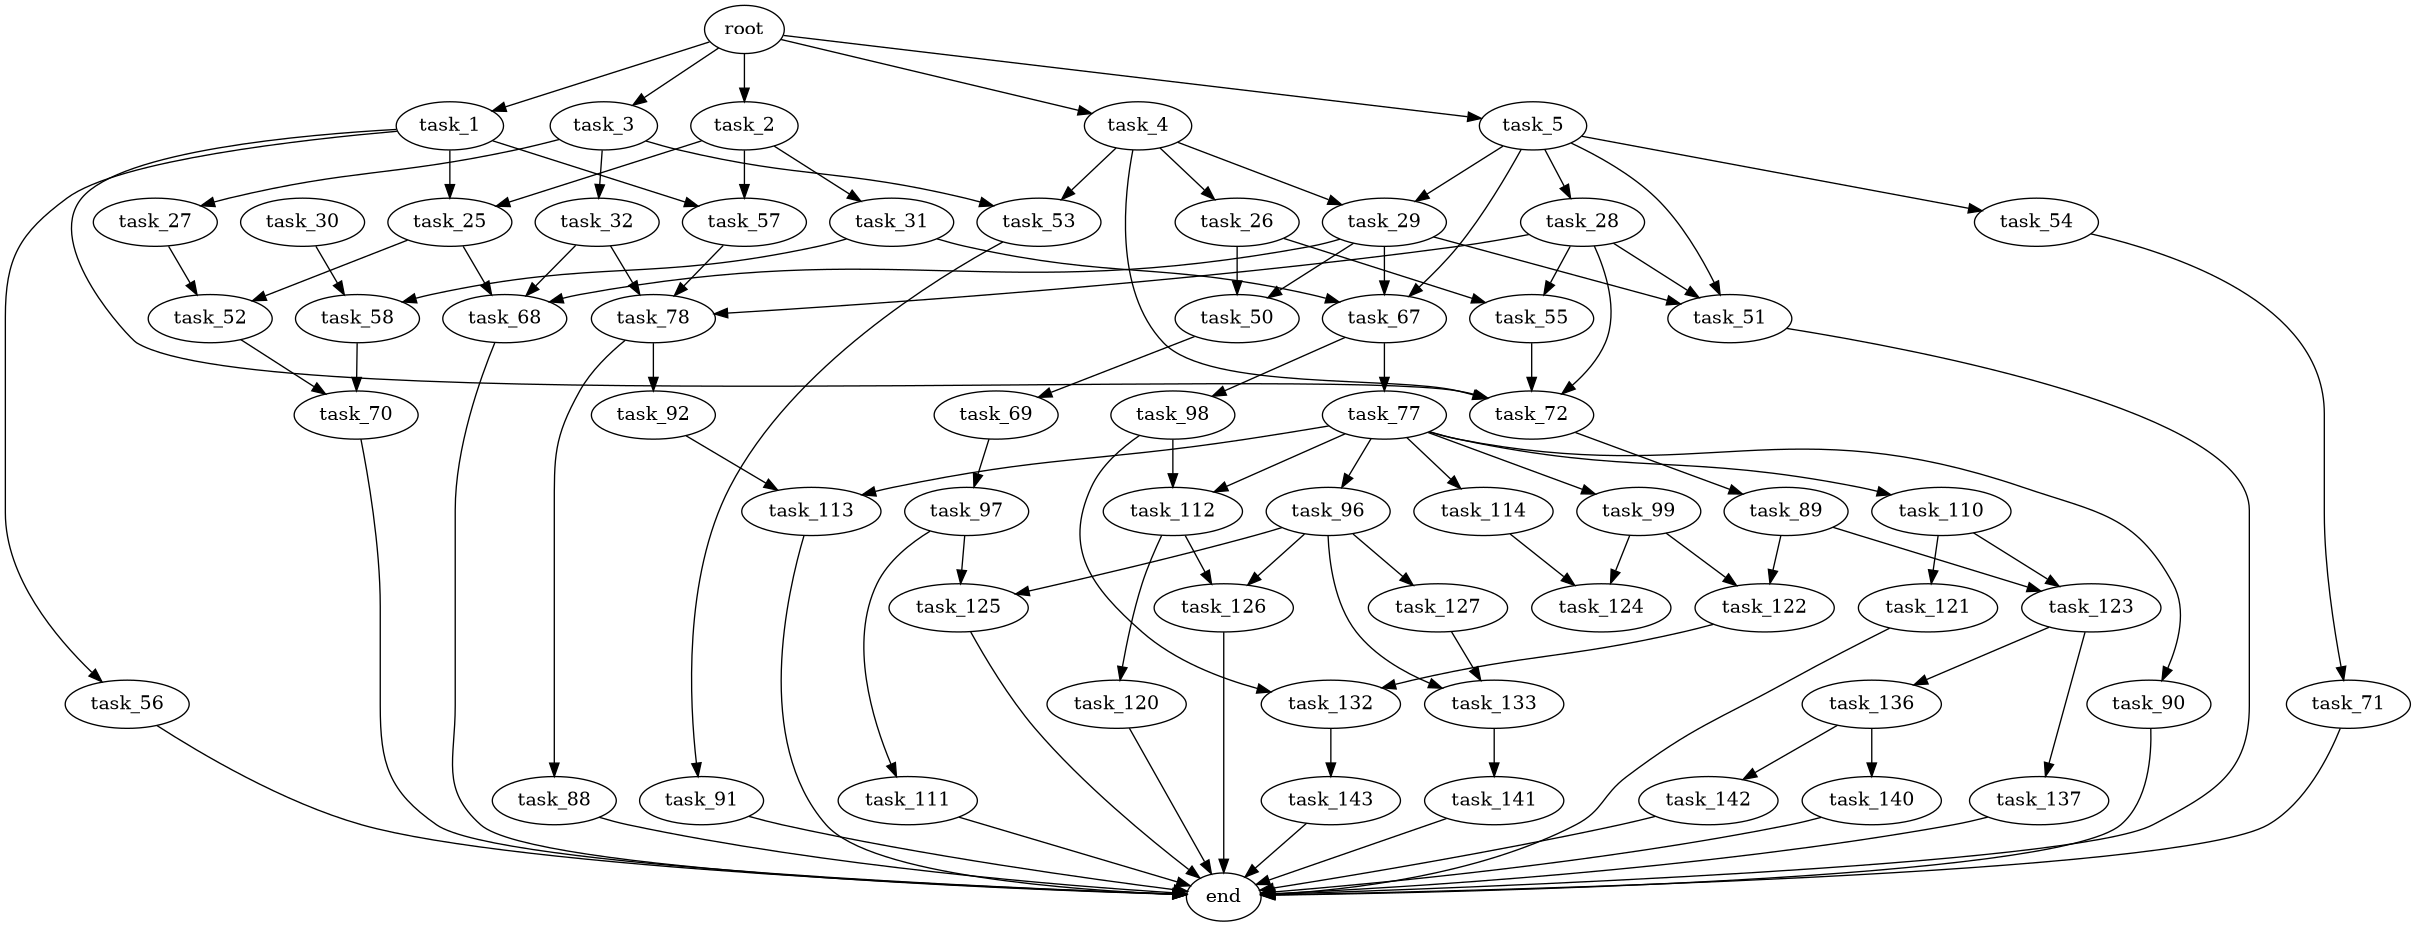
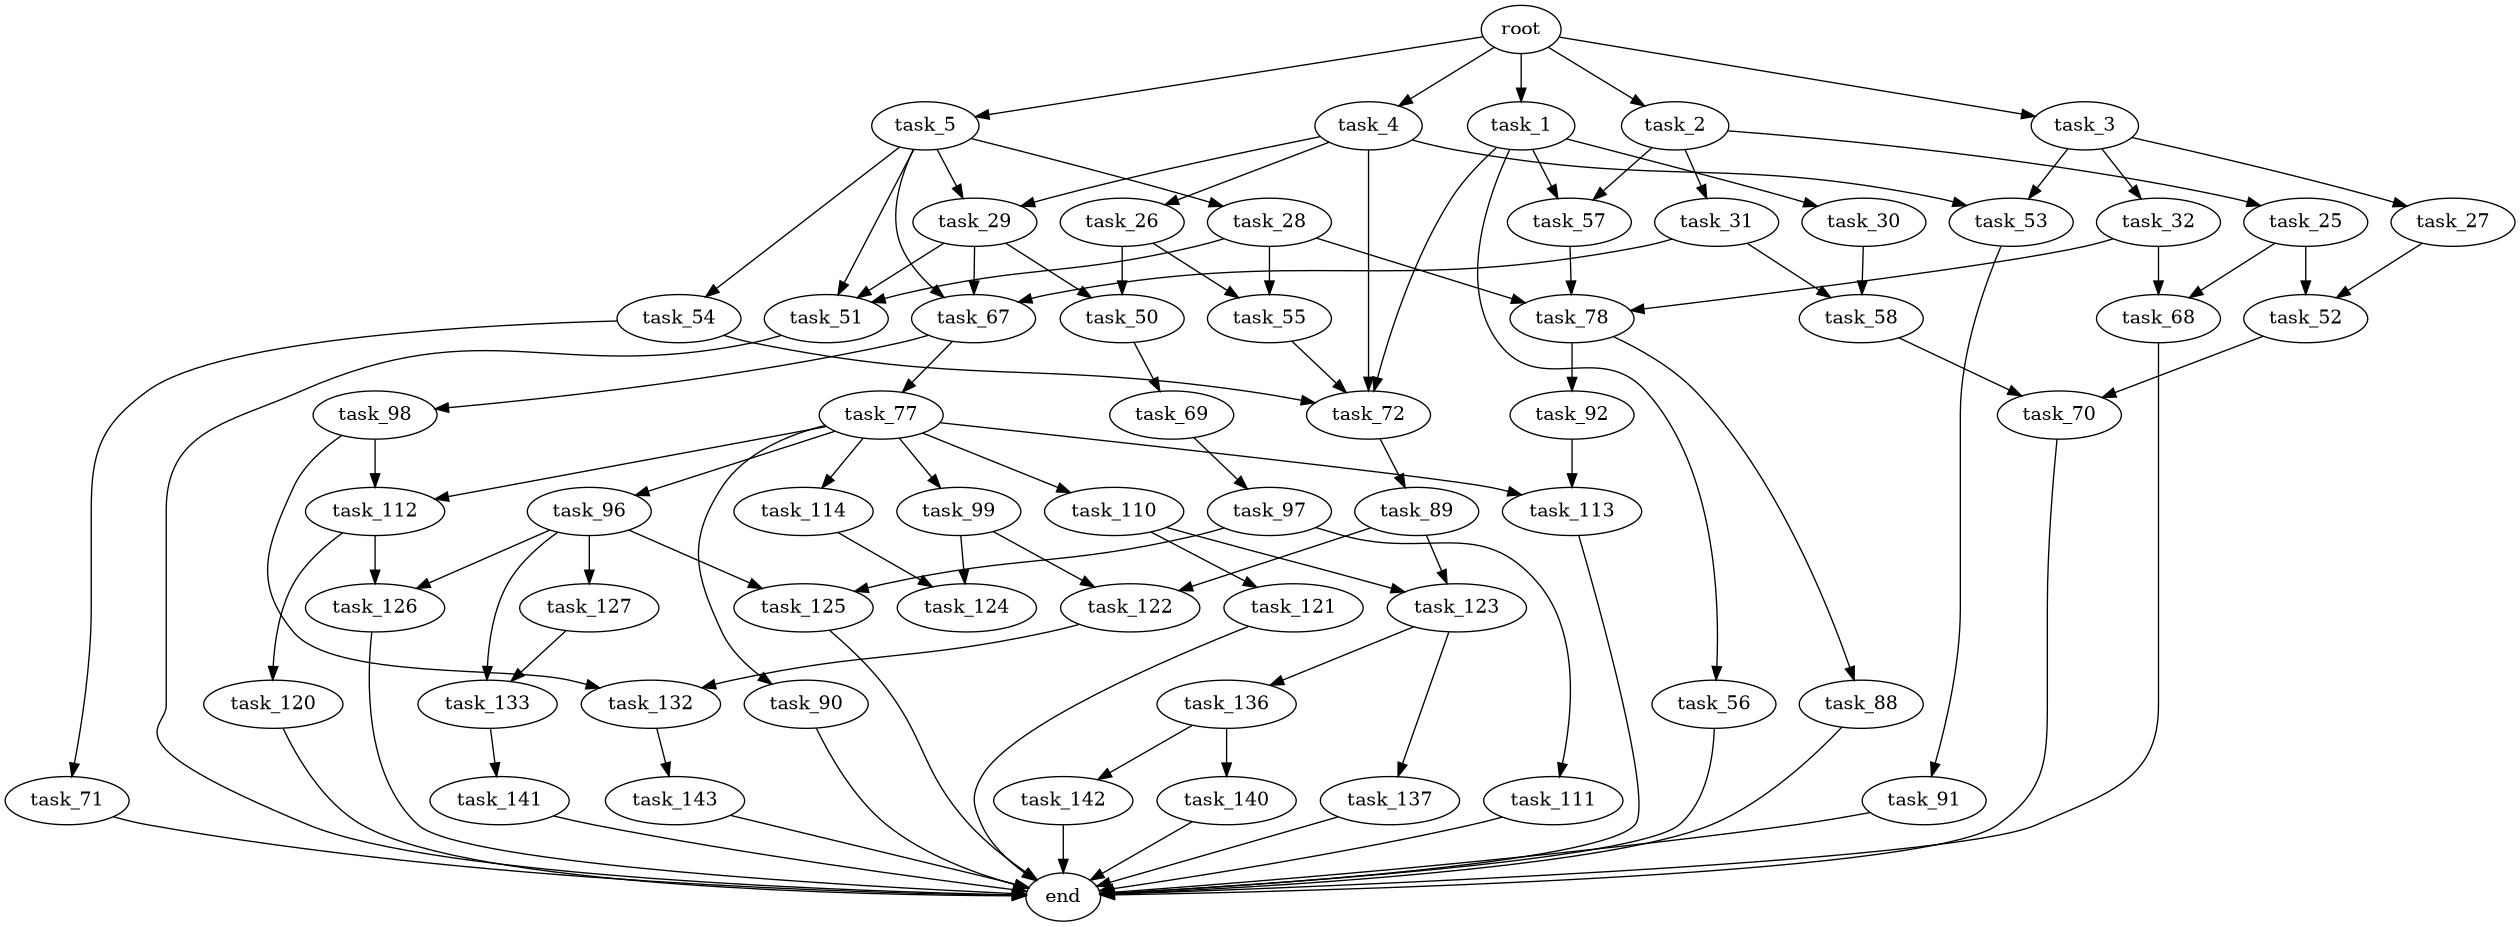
(450, 171) -> (1656, 162)
(971, 271) -> none
(1611, 321) -> (1012, 372)
